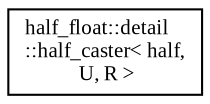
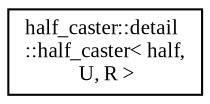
(105, 52) -> (105, 52)
